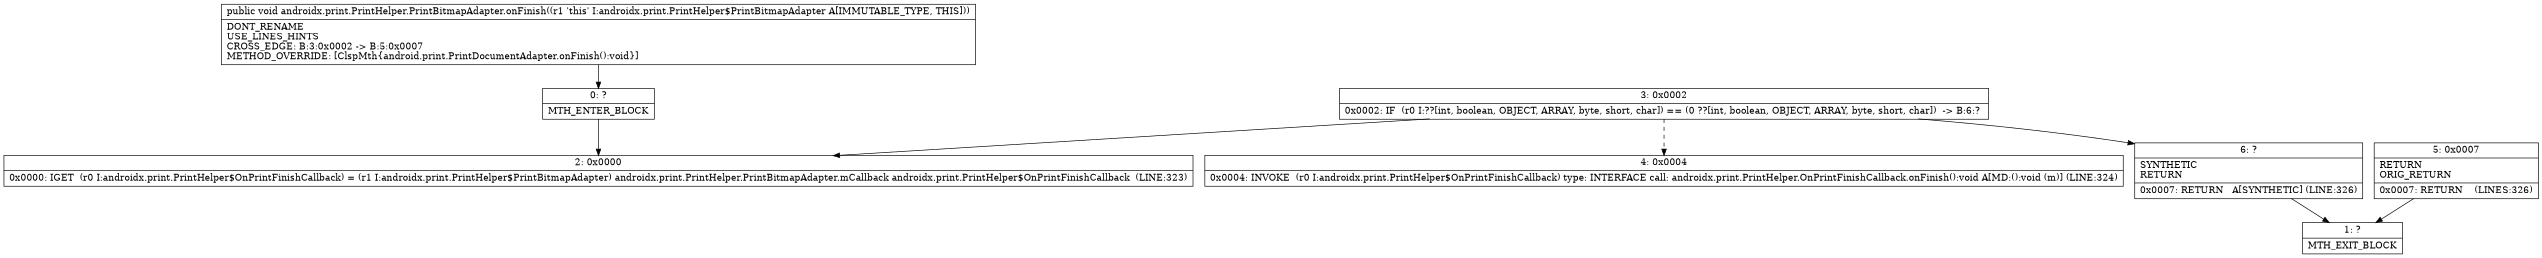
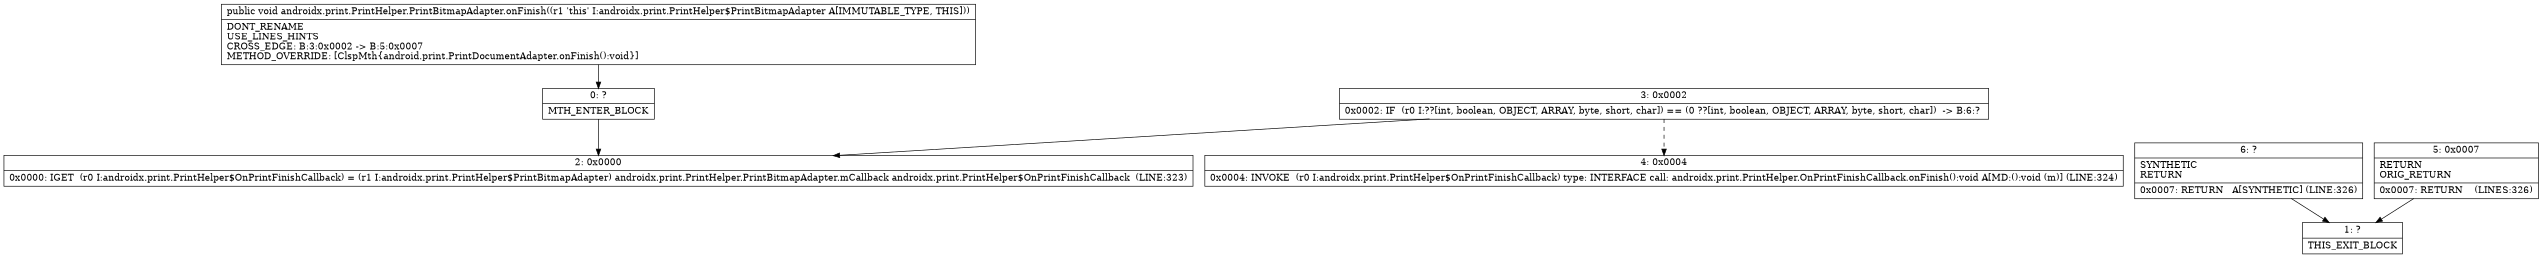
(2023, 129) -> none
(2353, 246) -> (2353, 246)
